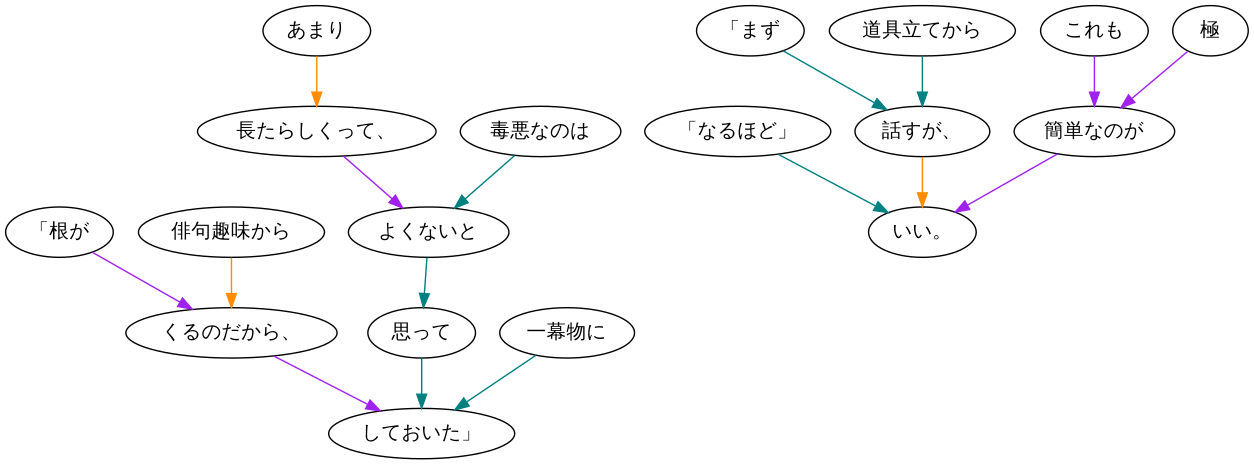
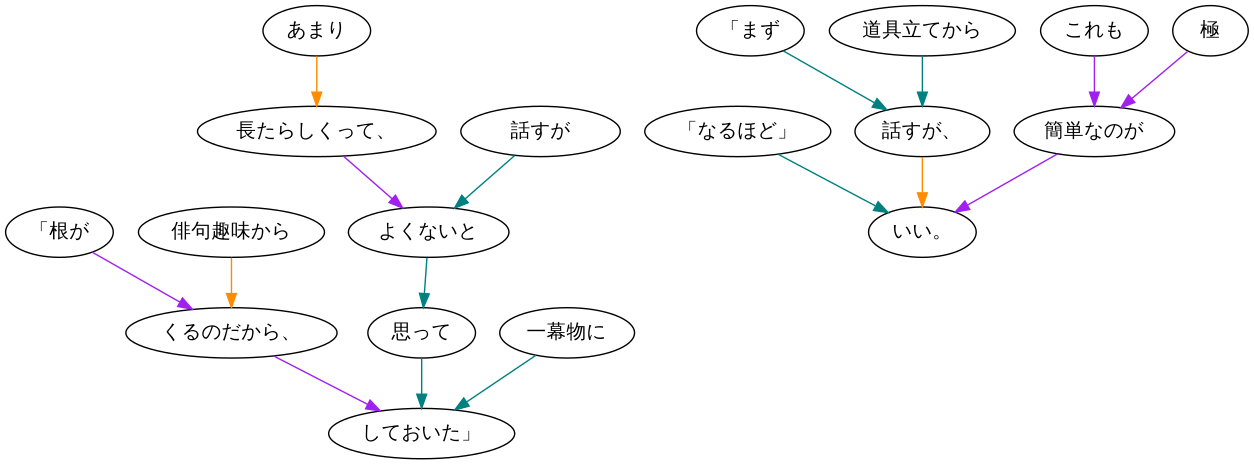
(541, 131) -> (541, 131)
